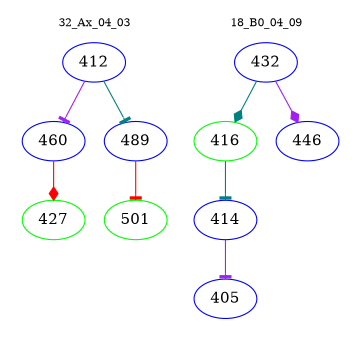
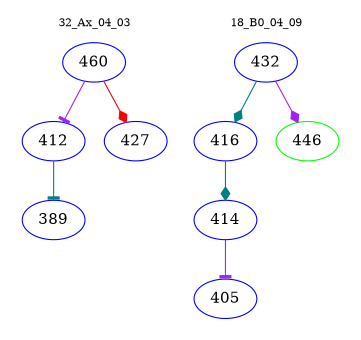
(75, 99) -> (75, 99)
(136, 141) -> (54, 220)
(225, 141) -> (225, 141)
(308, 141) -> (308, 141)
(225, 178) -> (225, 174)
(54, 220) -> (136, 141)
(136, 220) -> none
